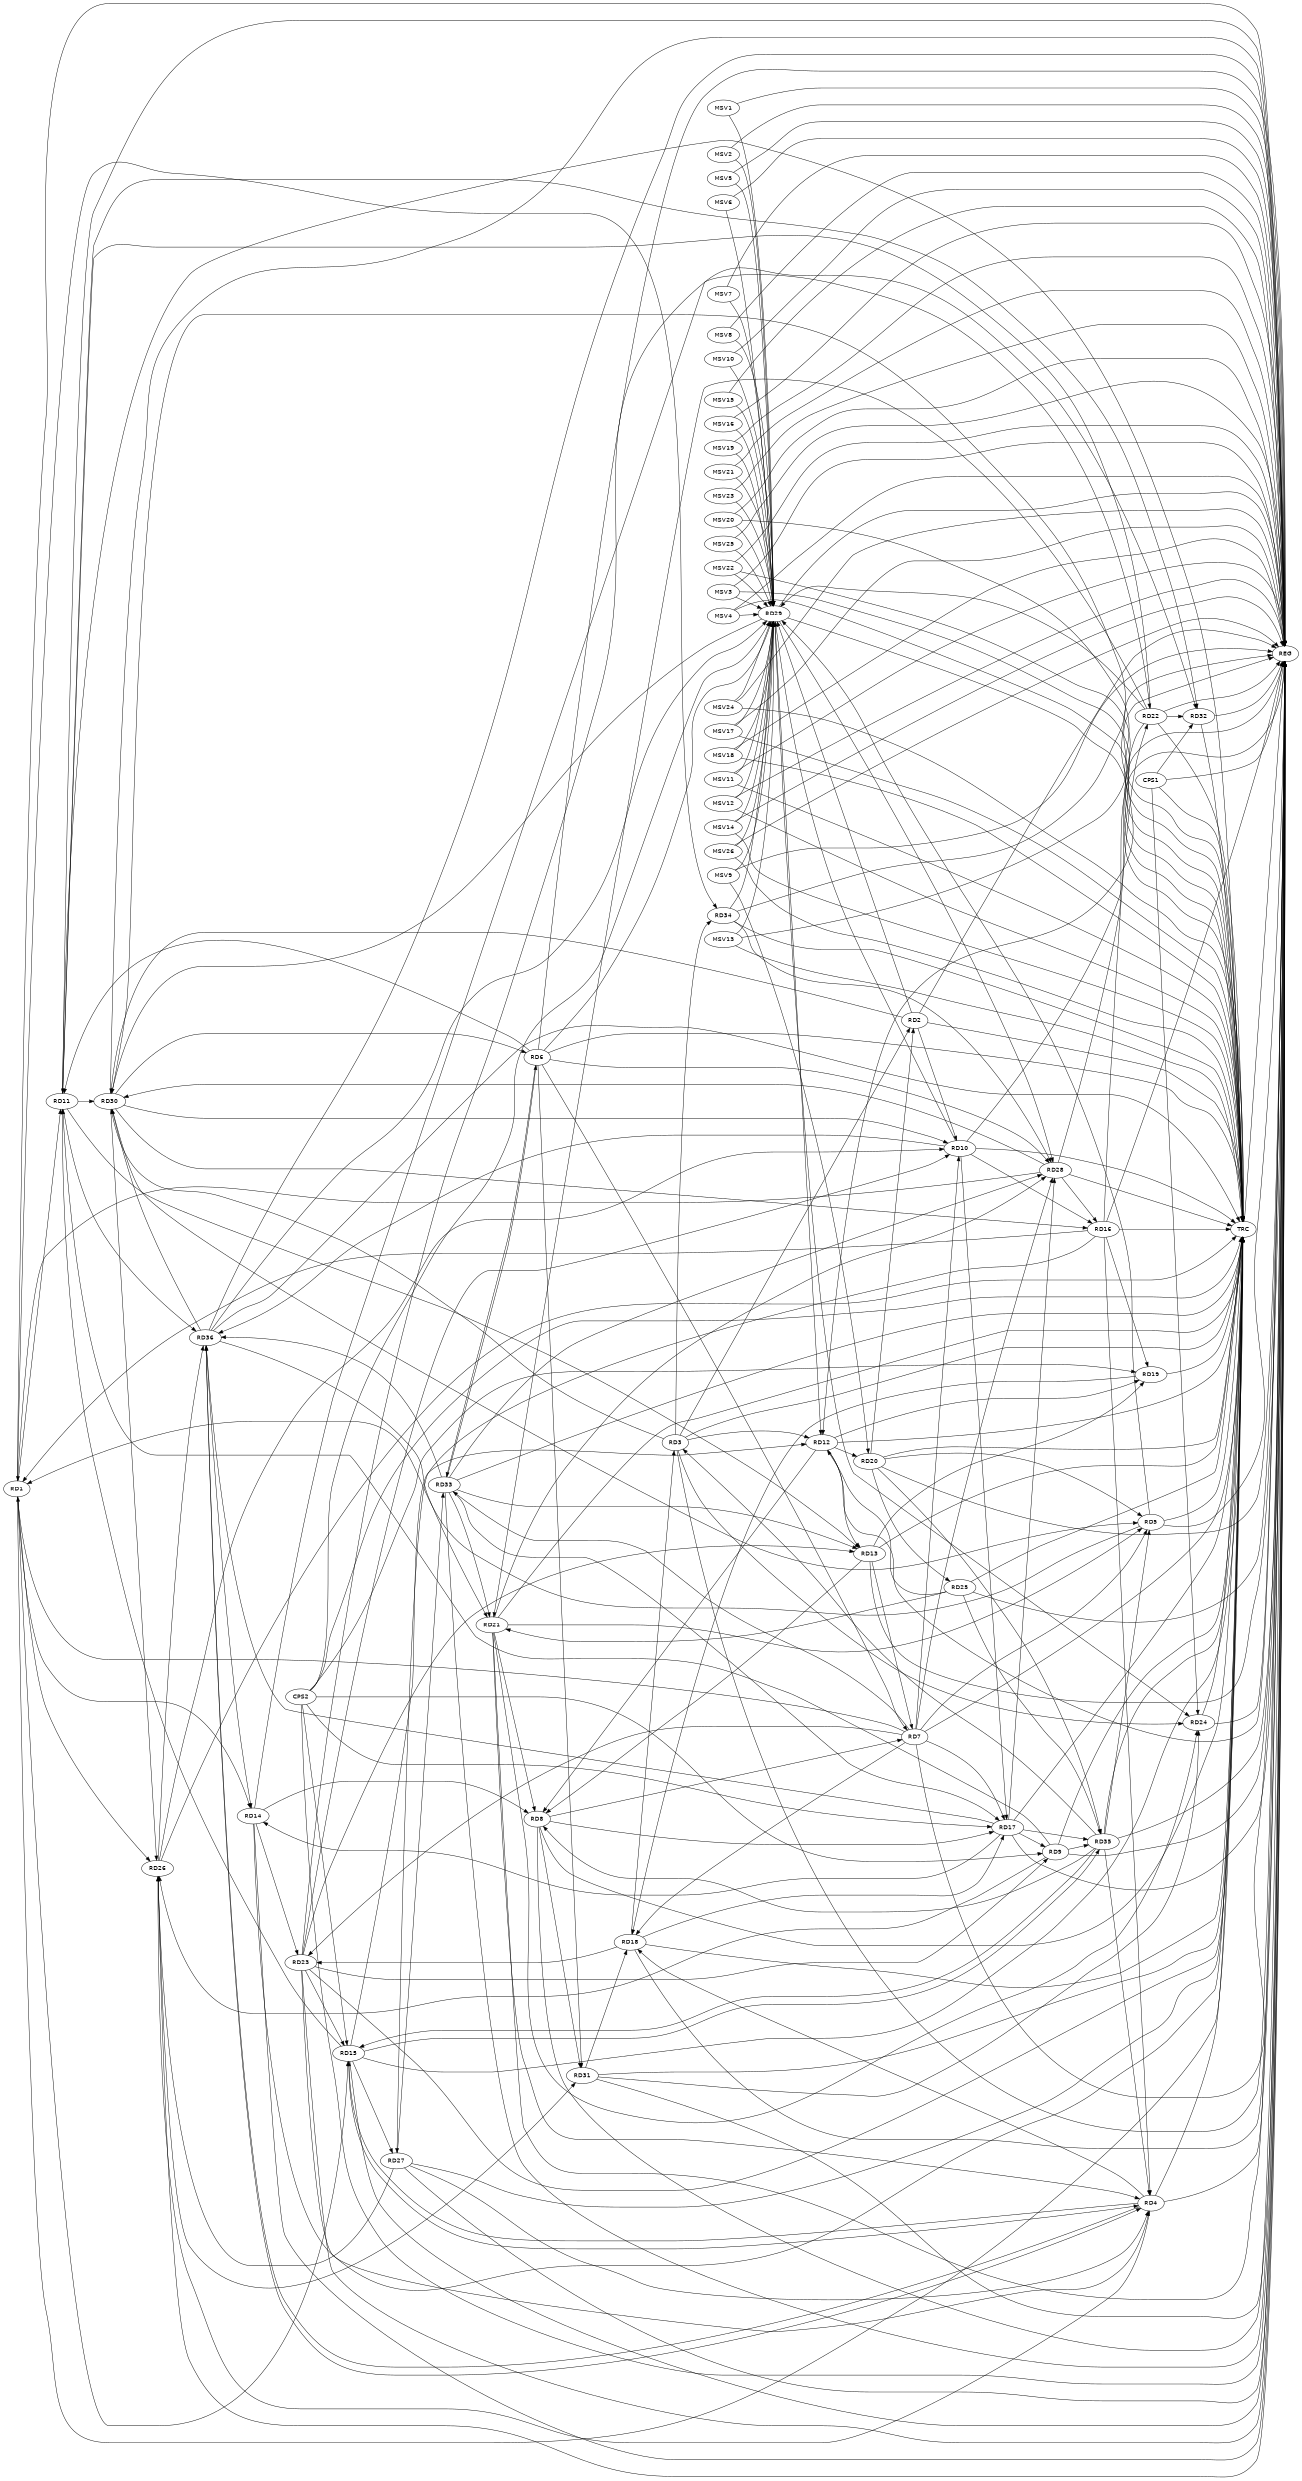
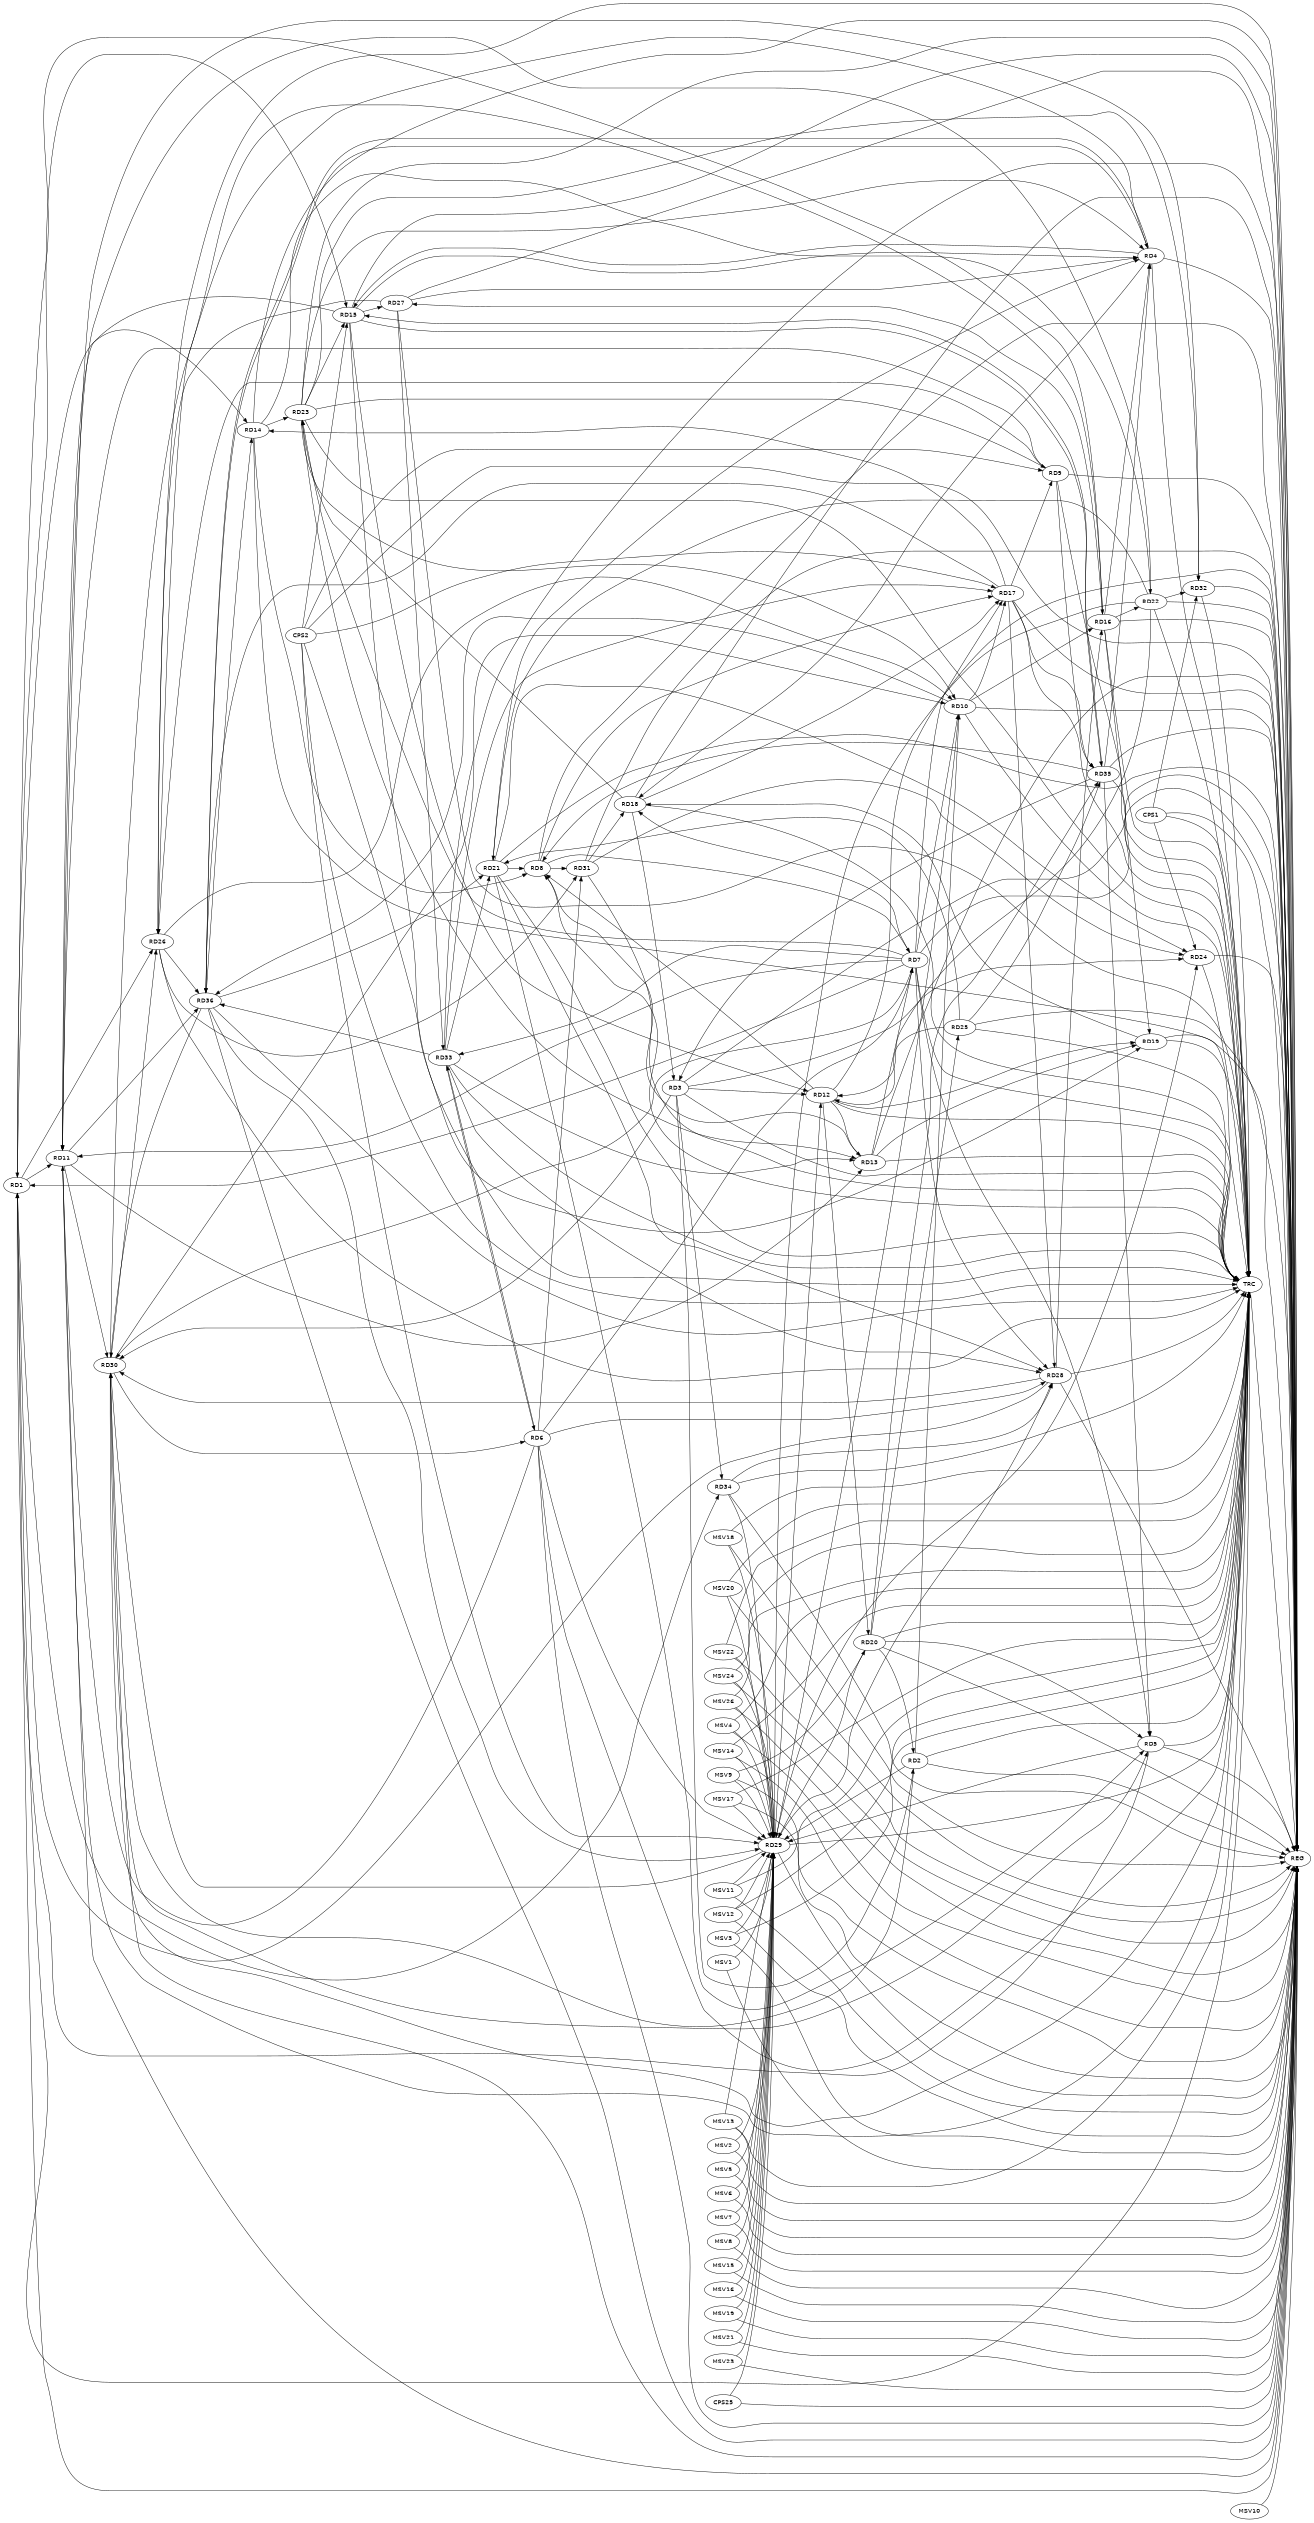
(759, 451) -> (830, 1745)
(723, 544) -> (723, 2403)
none -> (495, 1076)
none -> (535, 1172)
none -> (1280, 1410)
